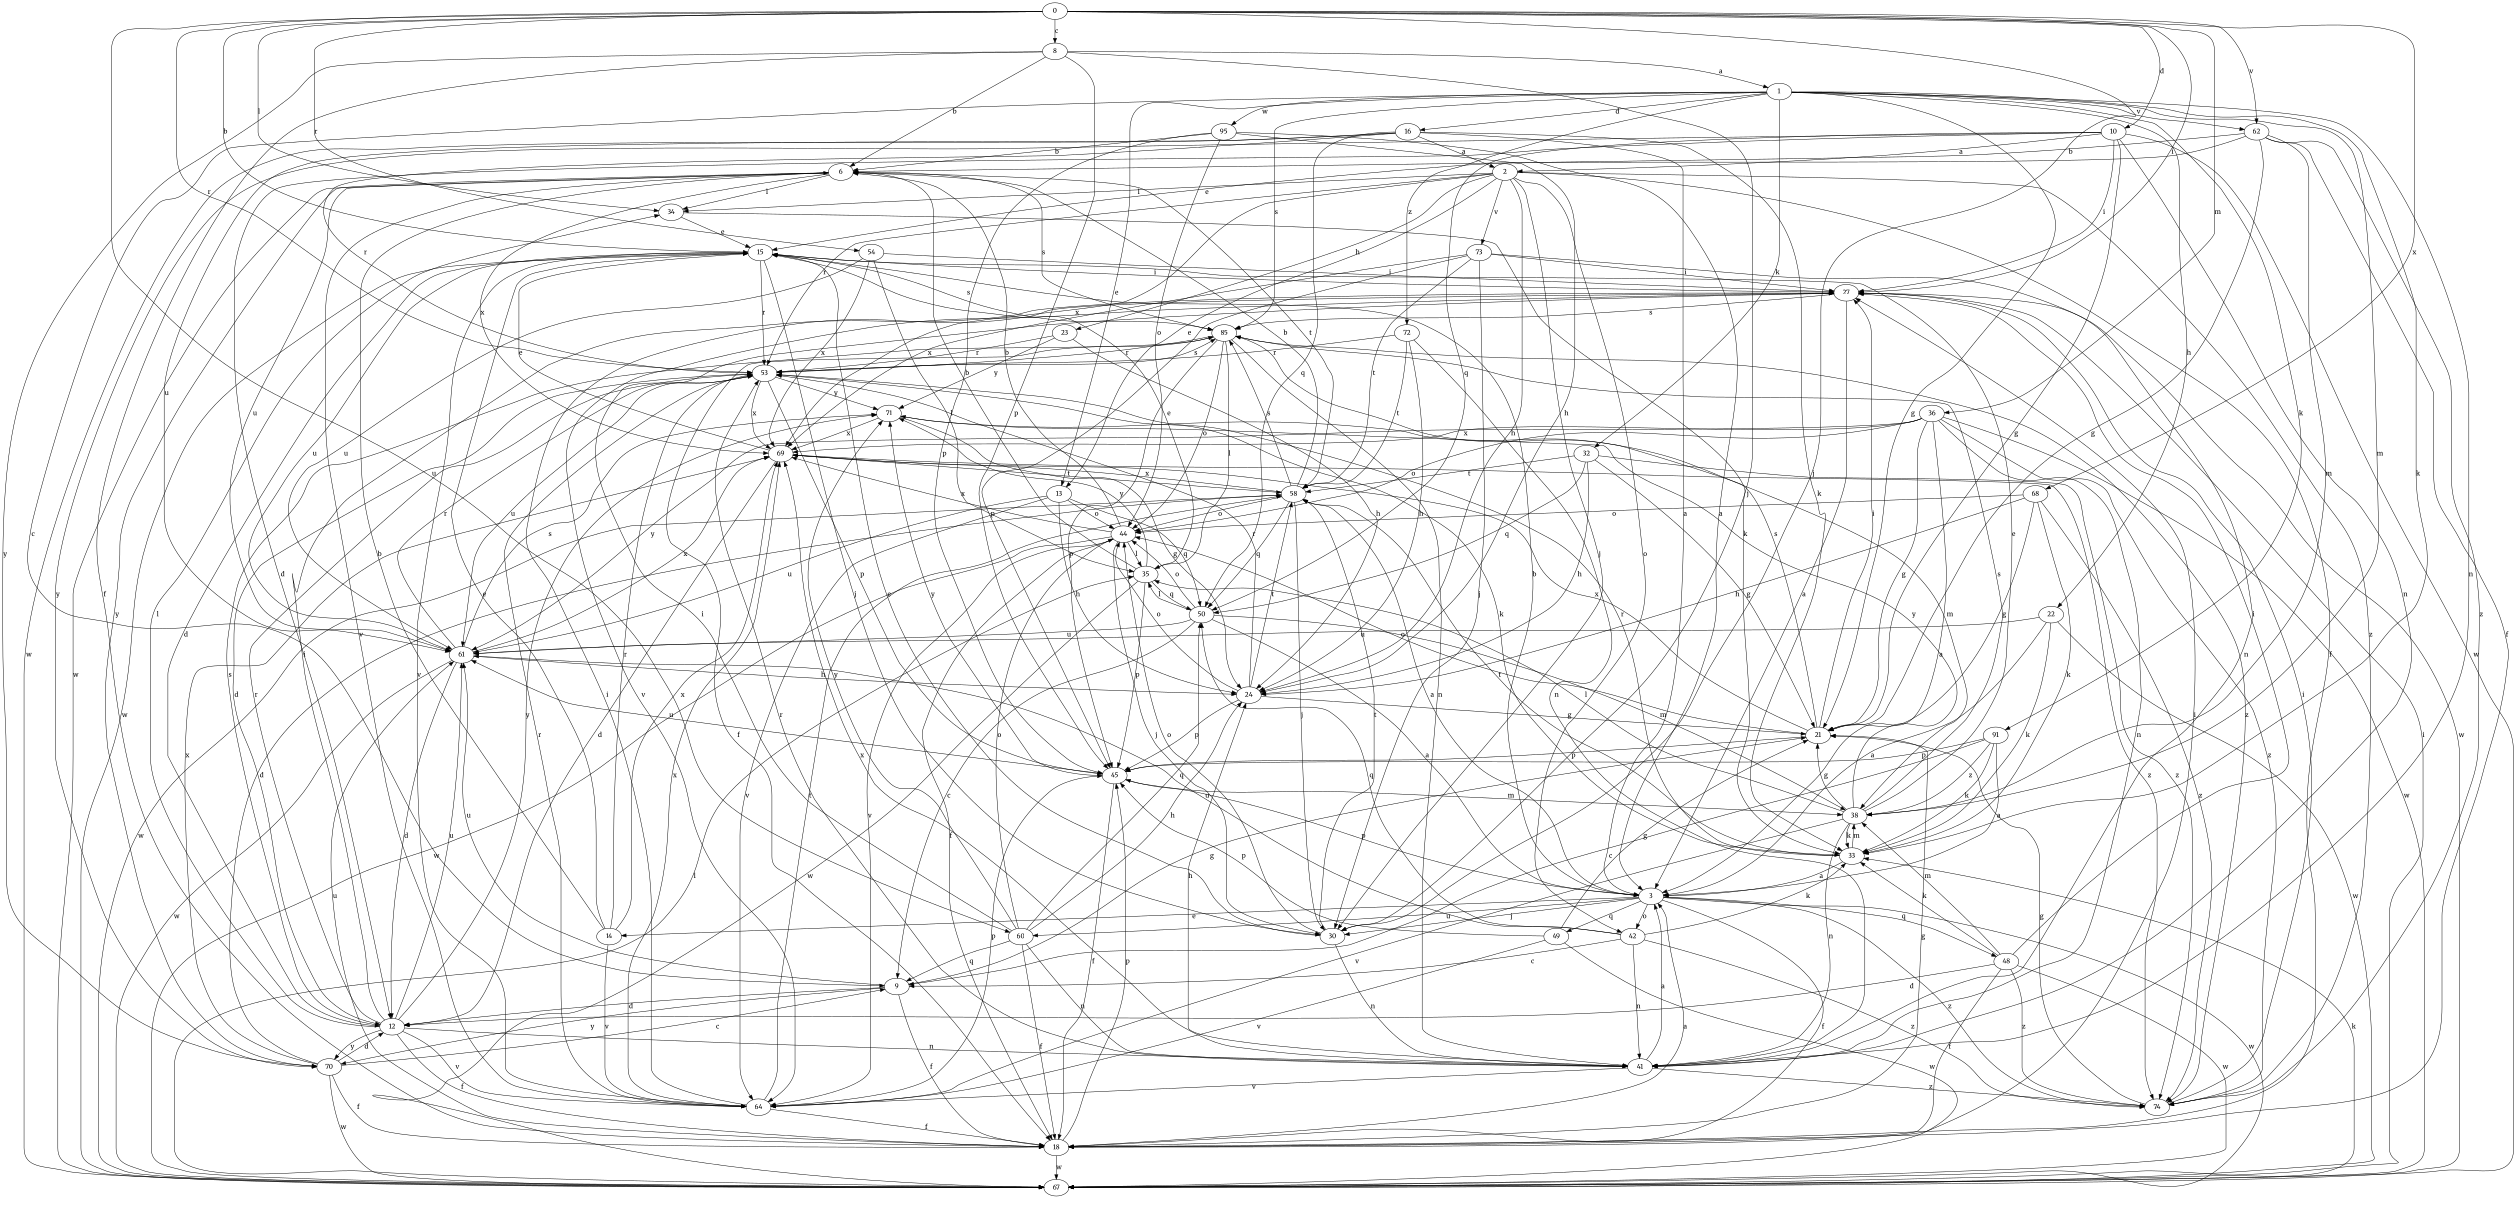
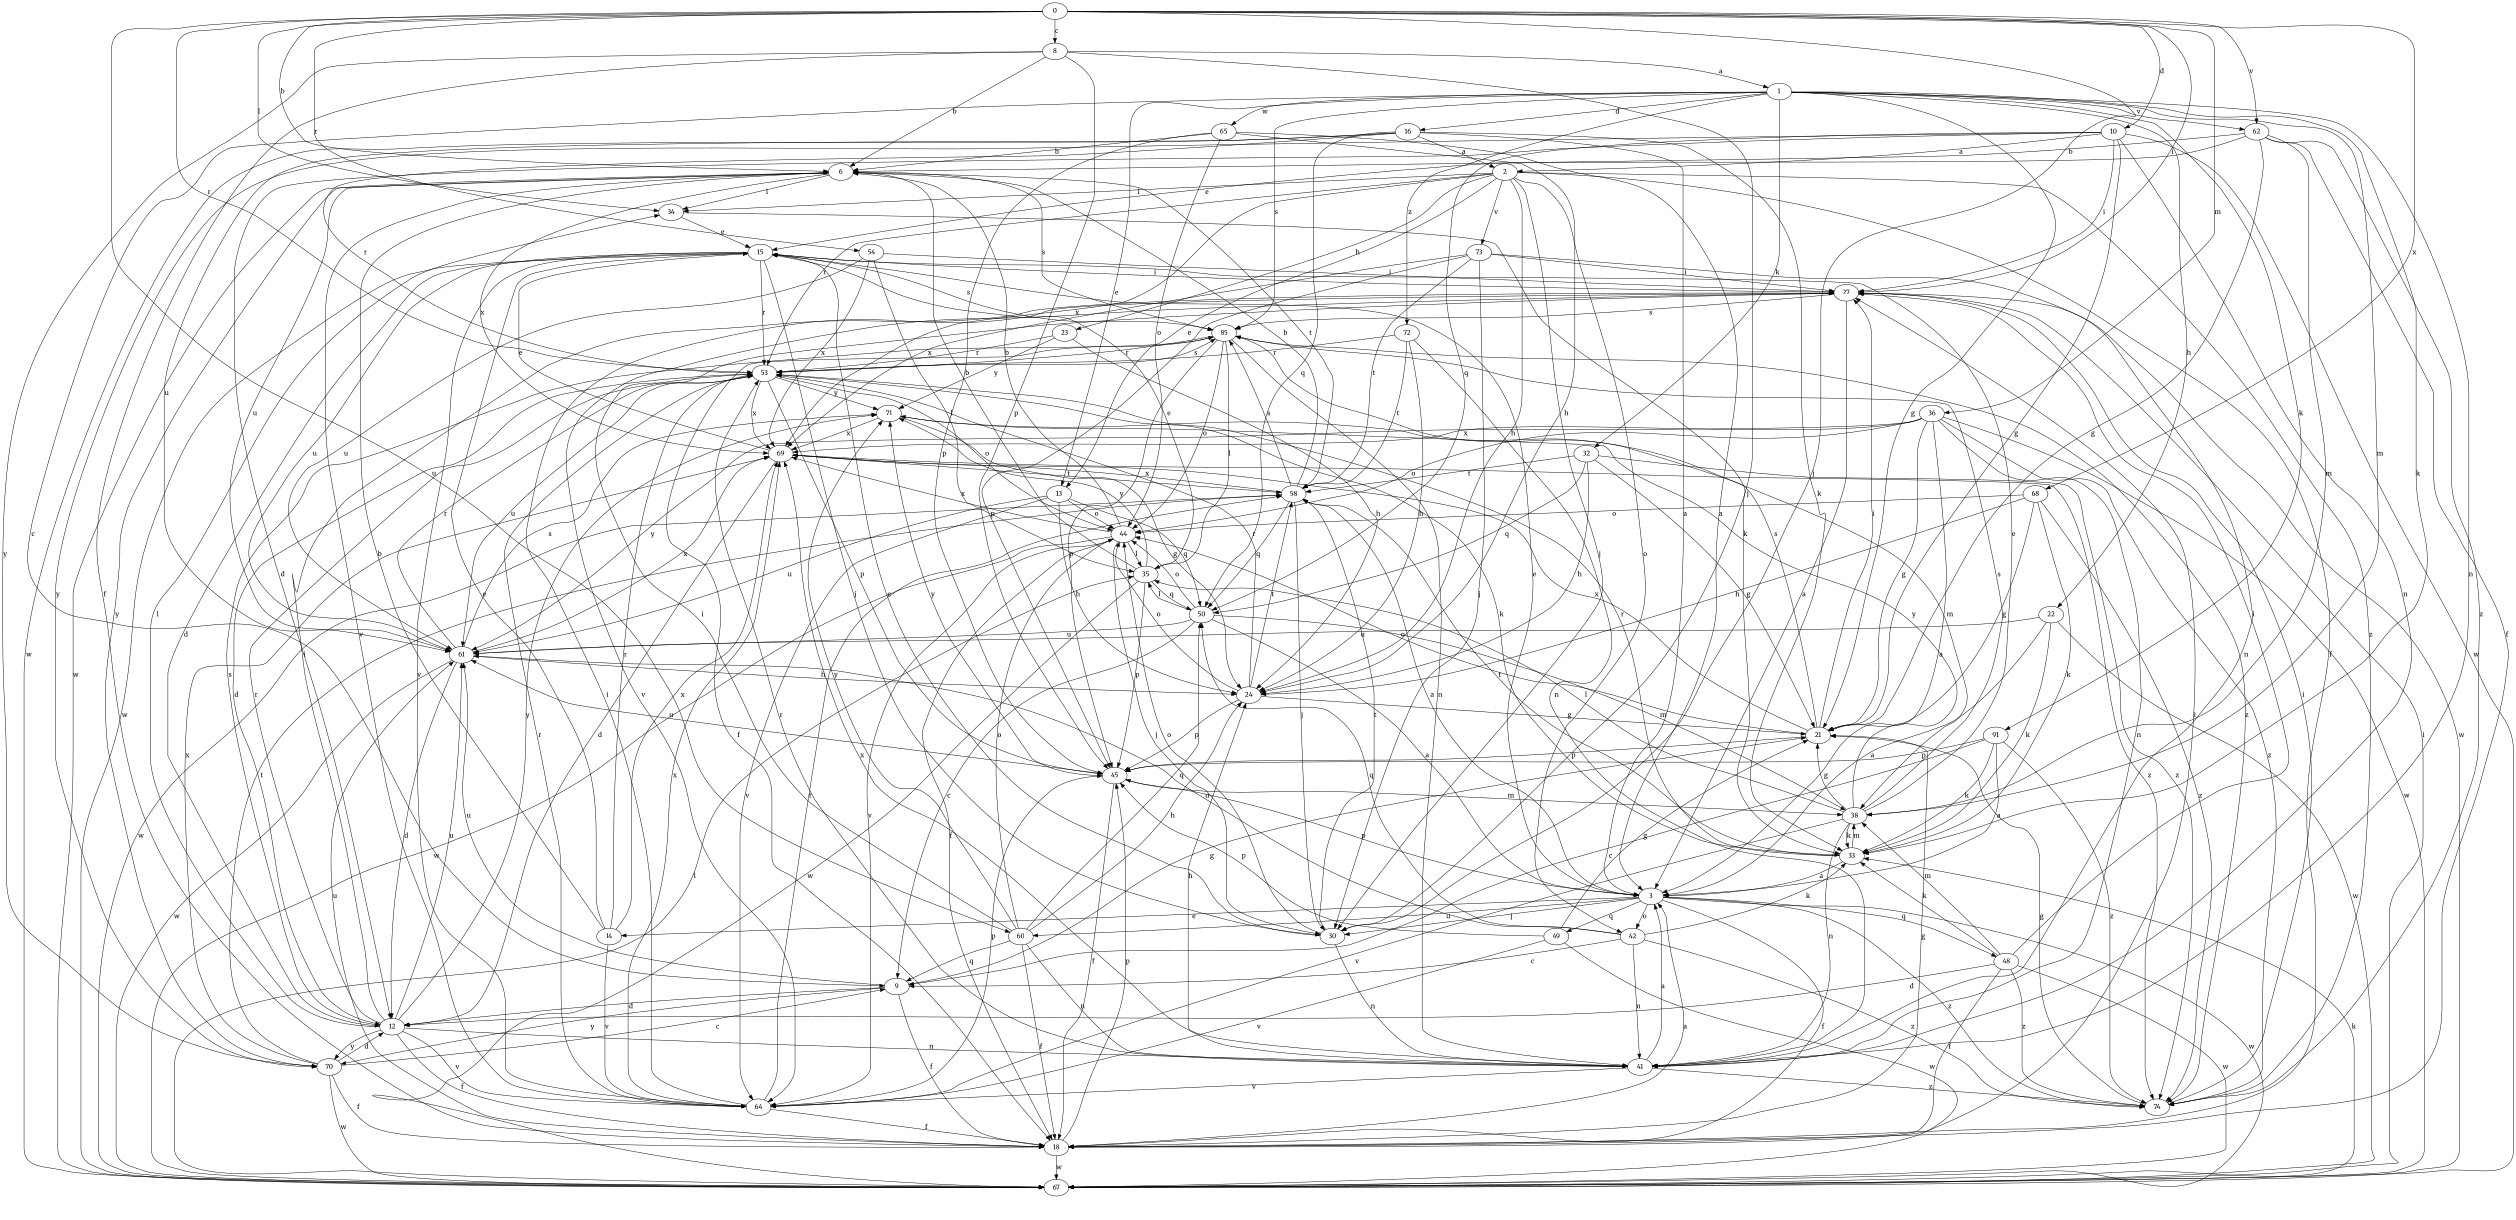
(273, 27) -> (292, 48)
(1224, 132) -> (1224, 132)
(1214, 512) -> (951, 432)
(1535, 574) -> (1535, 574)
(262, 776) -> (262, 776)
(1939, 793) -> (2108, 901)
